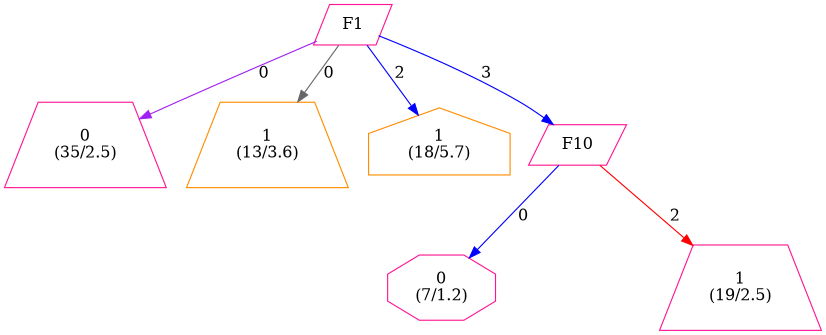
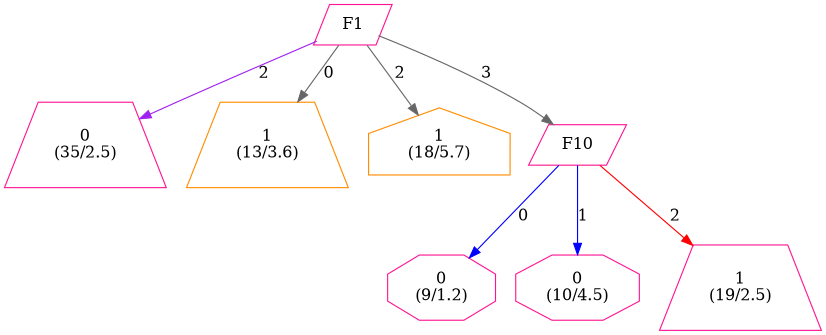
(463, 73) -> (463, 73)
(264, 74) -> (264, 74)
(389, 75) -> (389, 75)
(442, 288) -> (442, 288)
none -> (578, 288)
